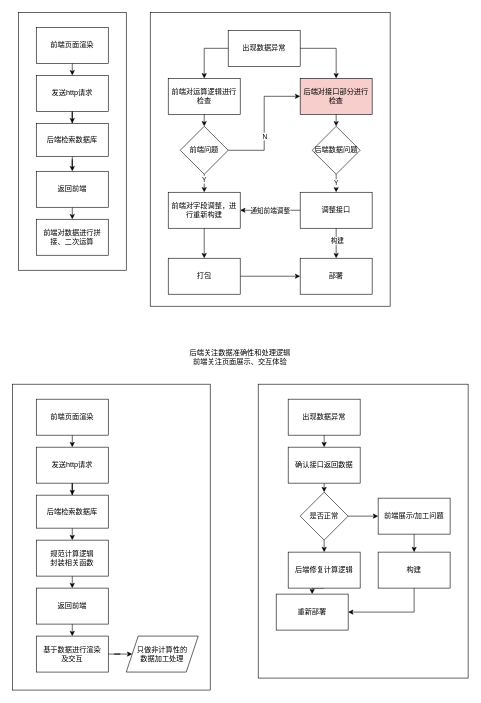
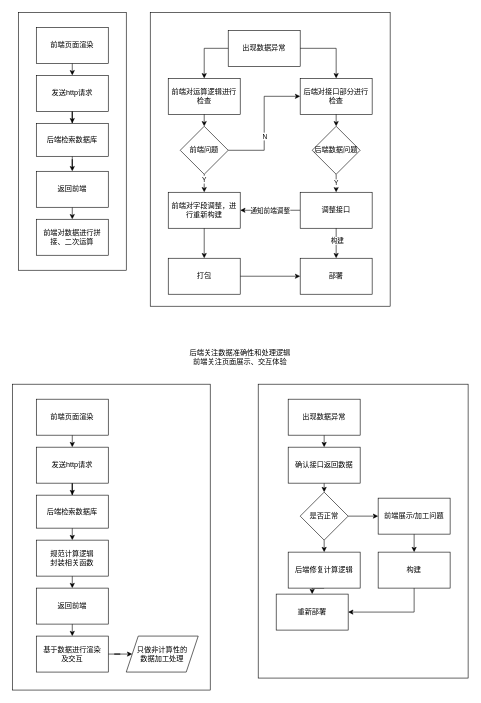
(336, 96) -> (336, 96)
